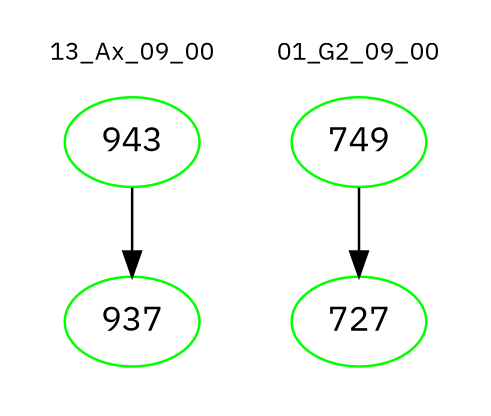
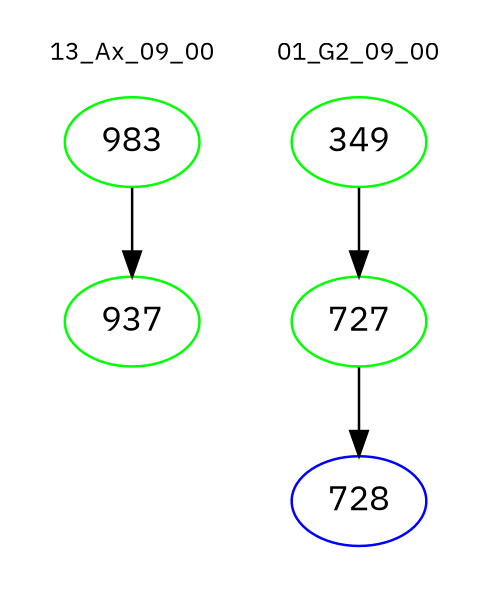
(132, 142) -> (132, 142)
(359, 142) -> (359, 142)
none -> (359, 501)
